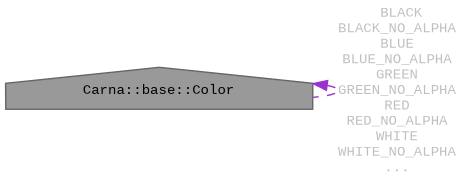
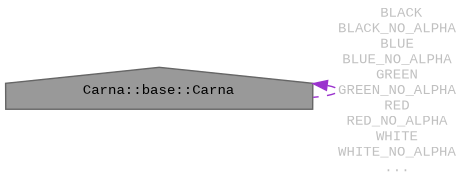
(159, 90) -> (159, 90)
